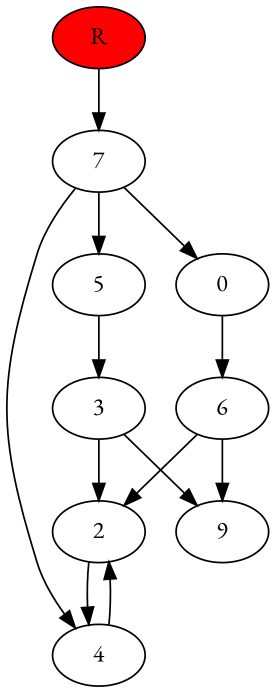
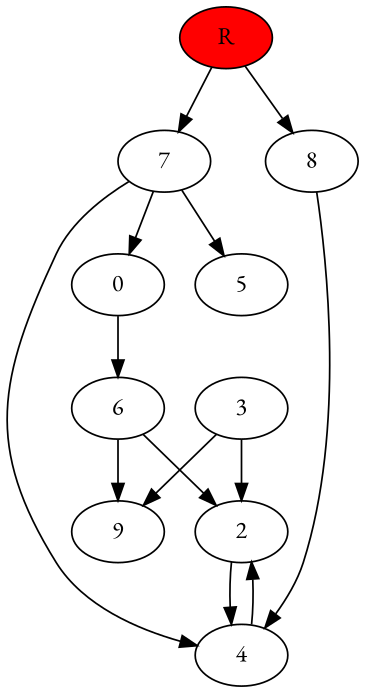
none -> (312, 161)
(99, 338) -> none
